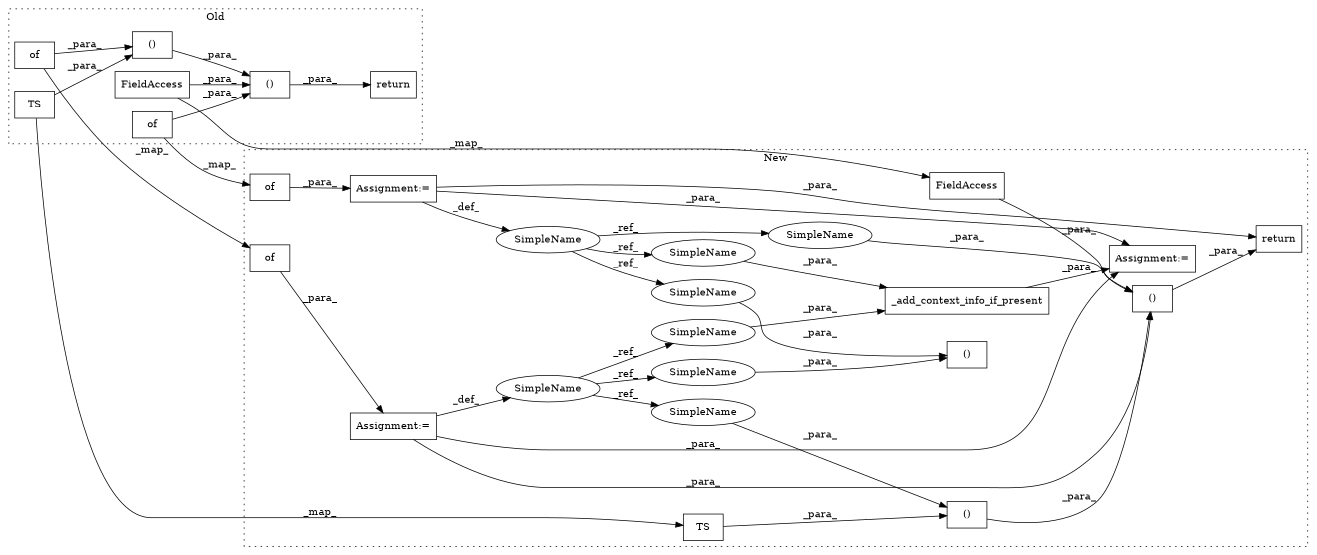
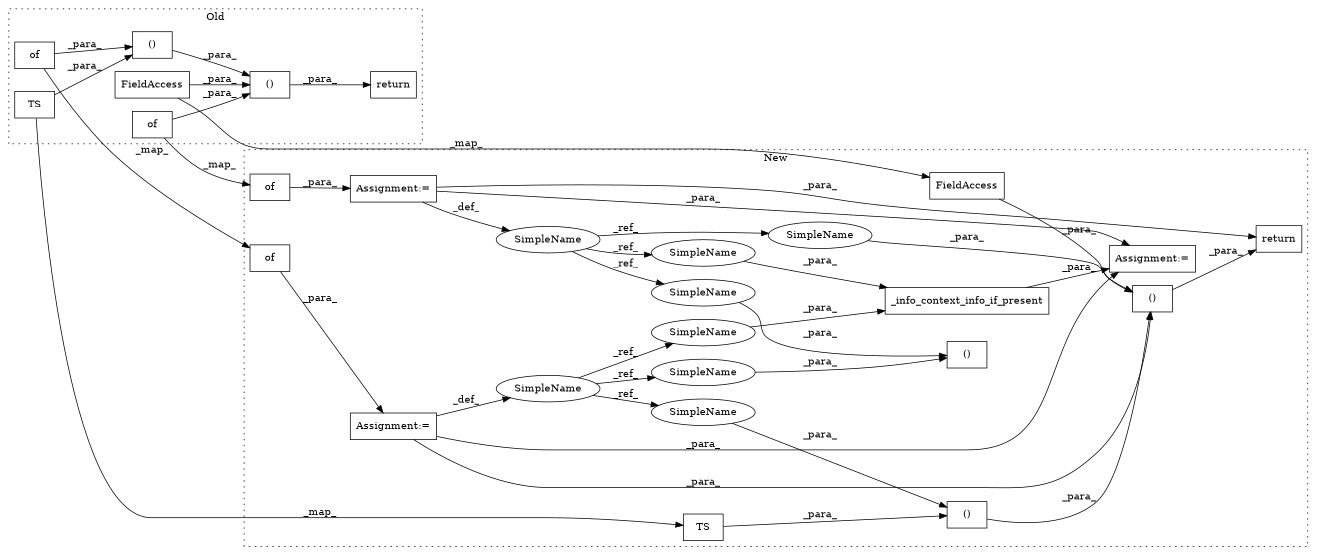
(967, 301) -> (967, 301)
